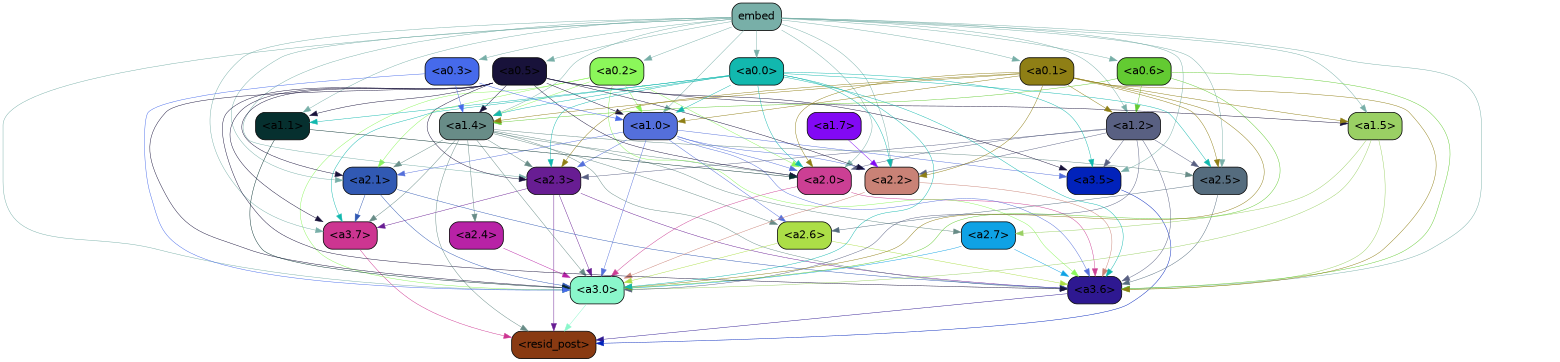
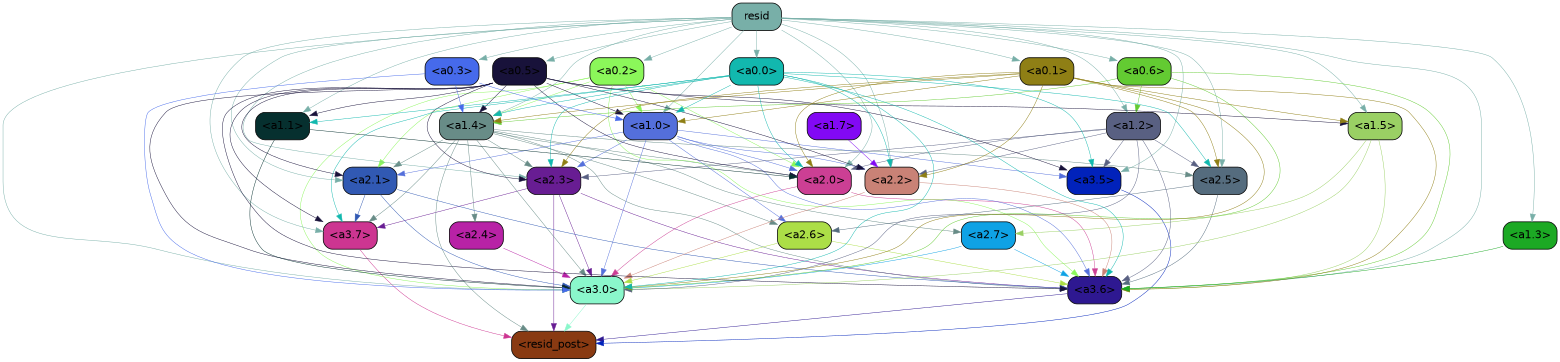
(757, 17) -> (757, 17)
(1077, 91) -> none
none -> (1530, 236)
